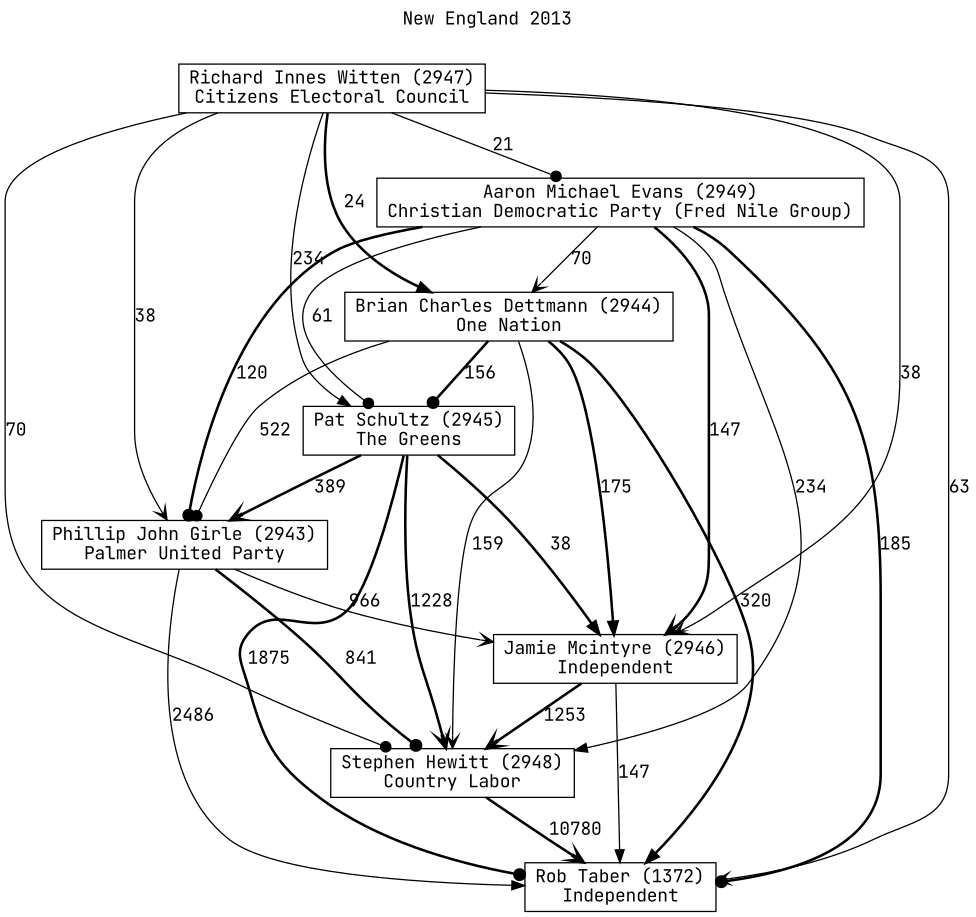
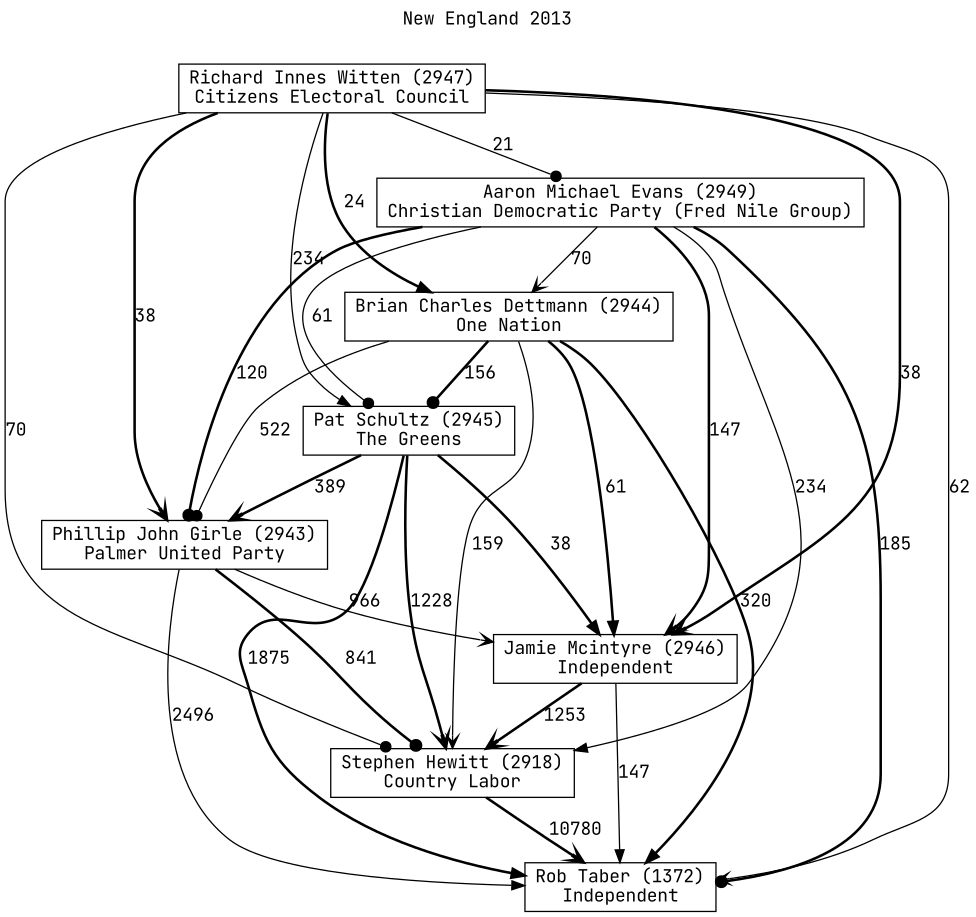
(900, 240) -> (900, 240)
(135, 293) -> (135, 293)
(616, 488) -> (616, 488)
(960, 488) -> (960, 488)
(246, 679) -> (246, 679)
(194, 716) -> (194, 716)
(453, 773) -> (453, 773)
